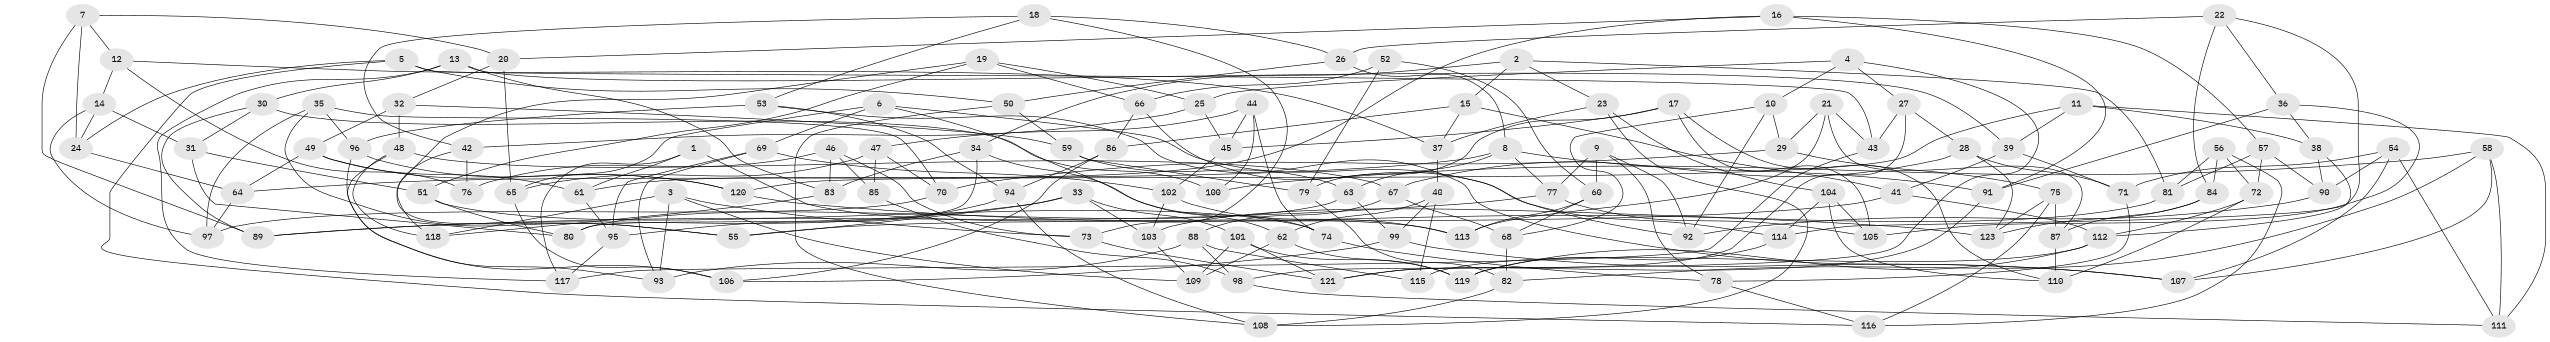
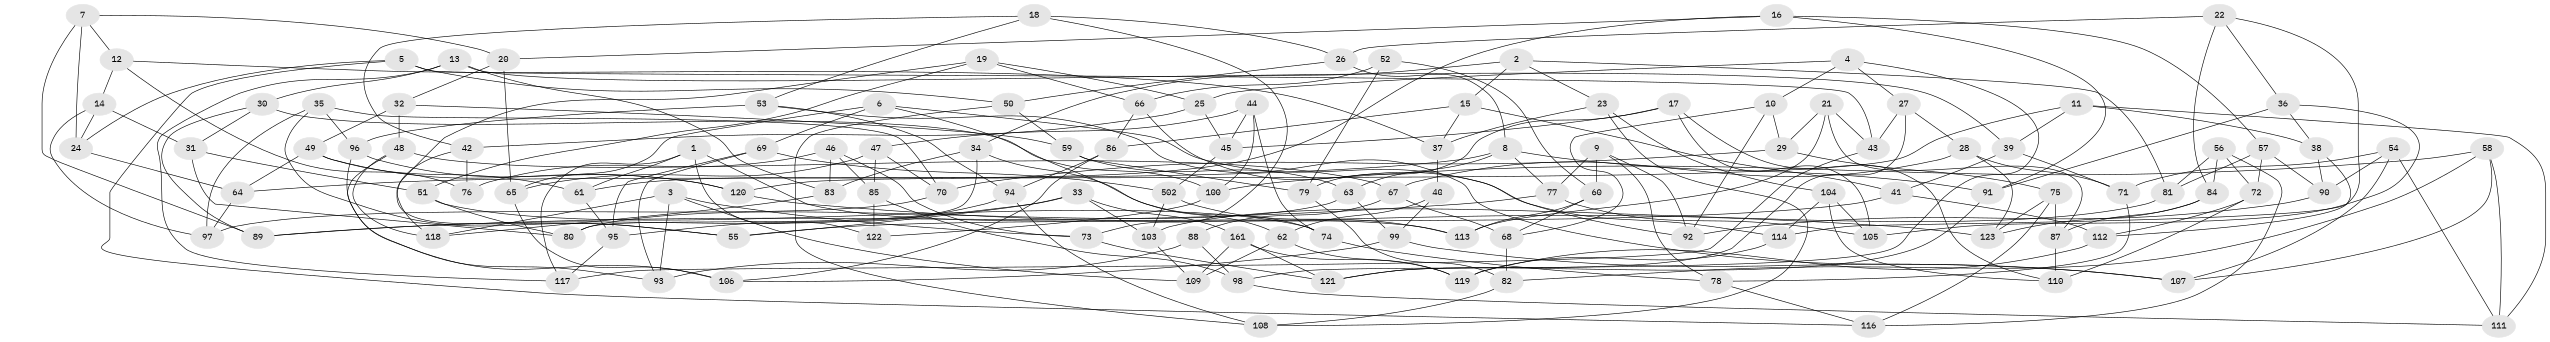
(1169, 193) -> (1169, 193)
none -> (874, 237)
(1238, 237) -> (1238, 237)
(1418, 282) -> none
